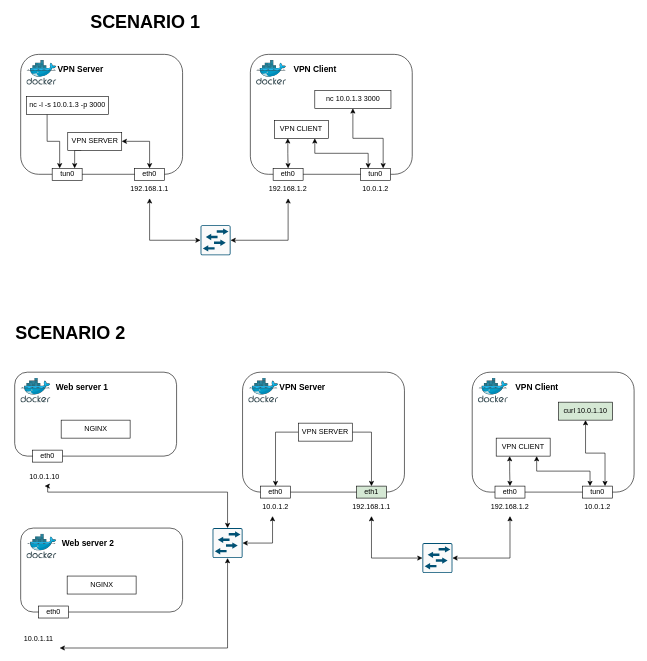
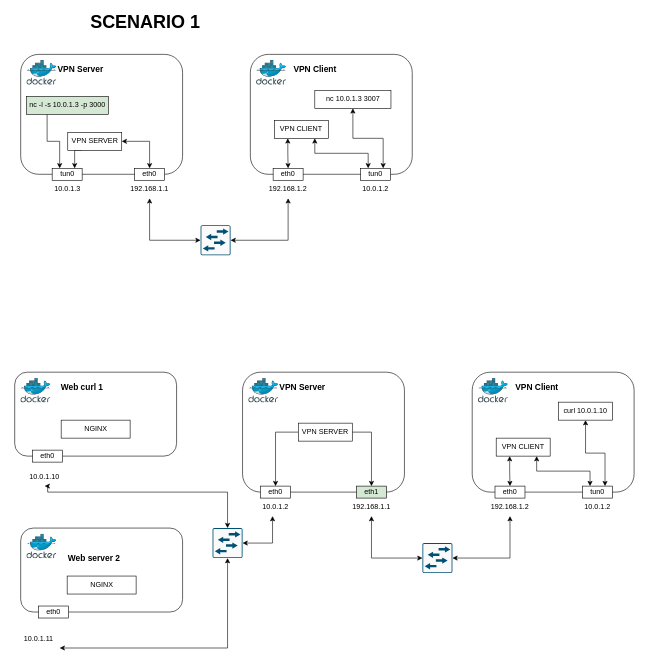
(353, 99) -> (353, 99)
(68, 105) -> (68, 105)
none -> (67, 189)
(71, 333) -> none
(82, 387) -> (82, 387)
(586, 411) -> (586, 411)
(88, 543) -> (94, 558)
